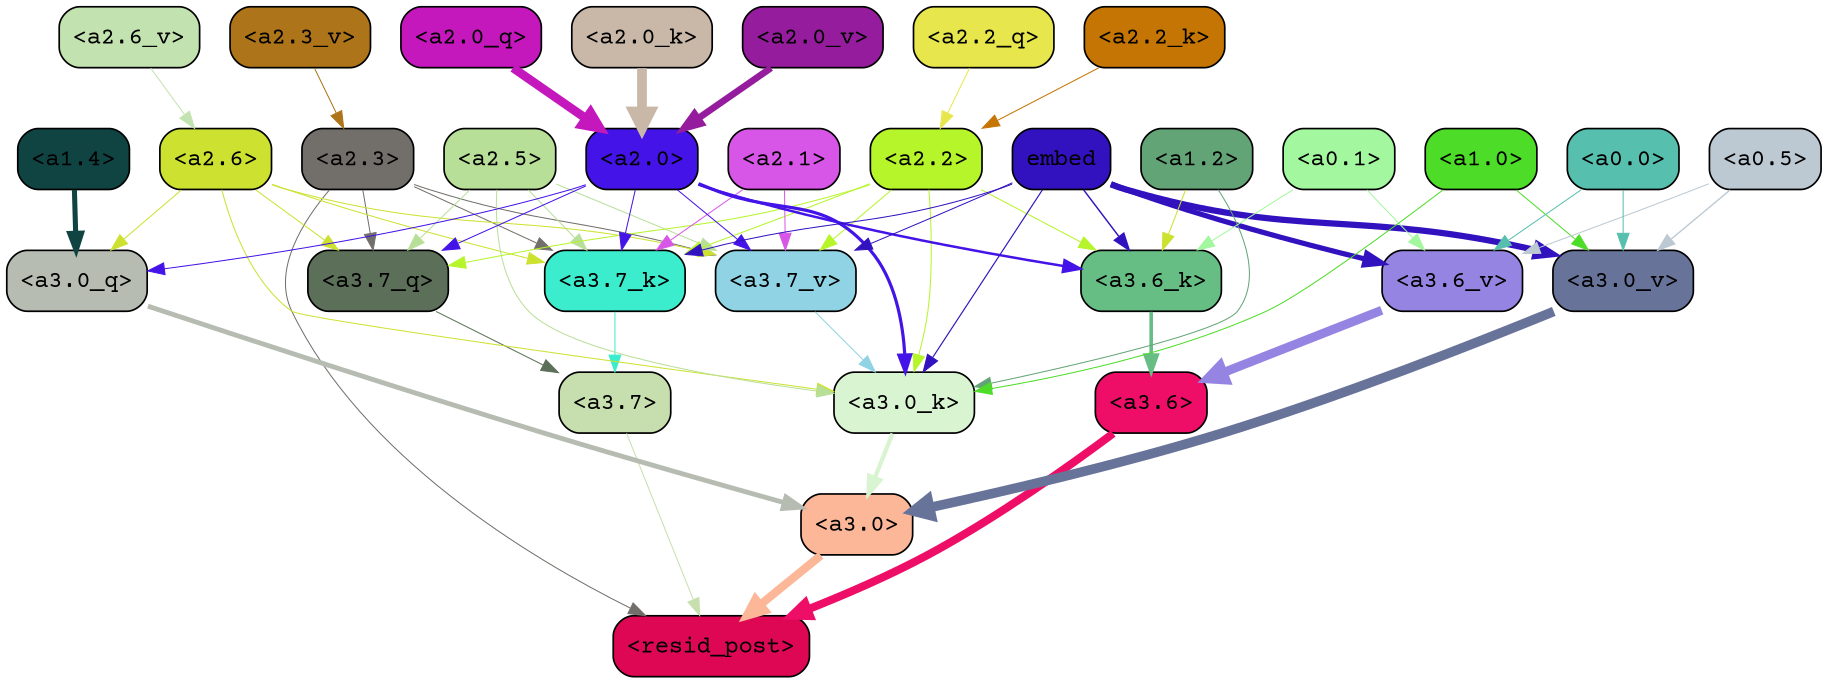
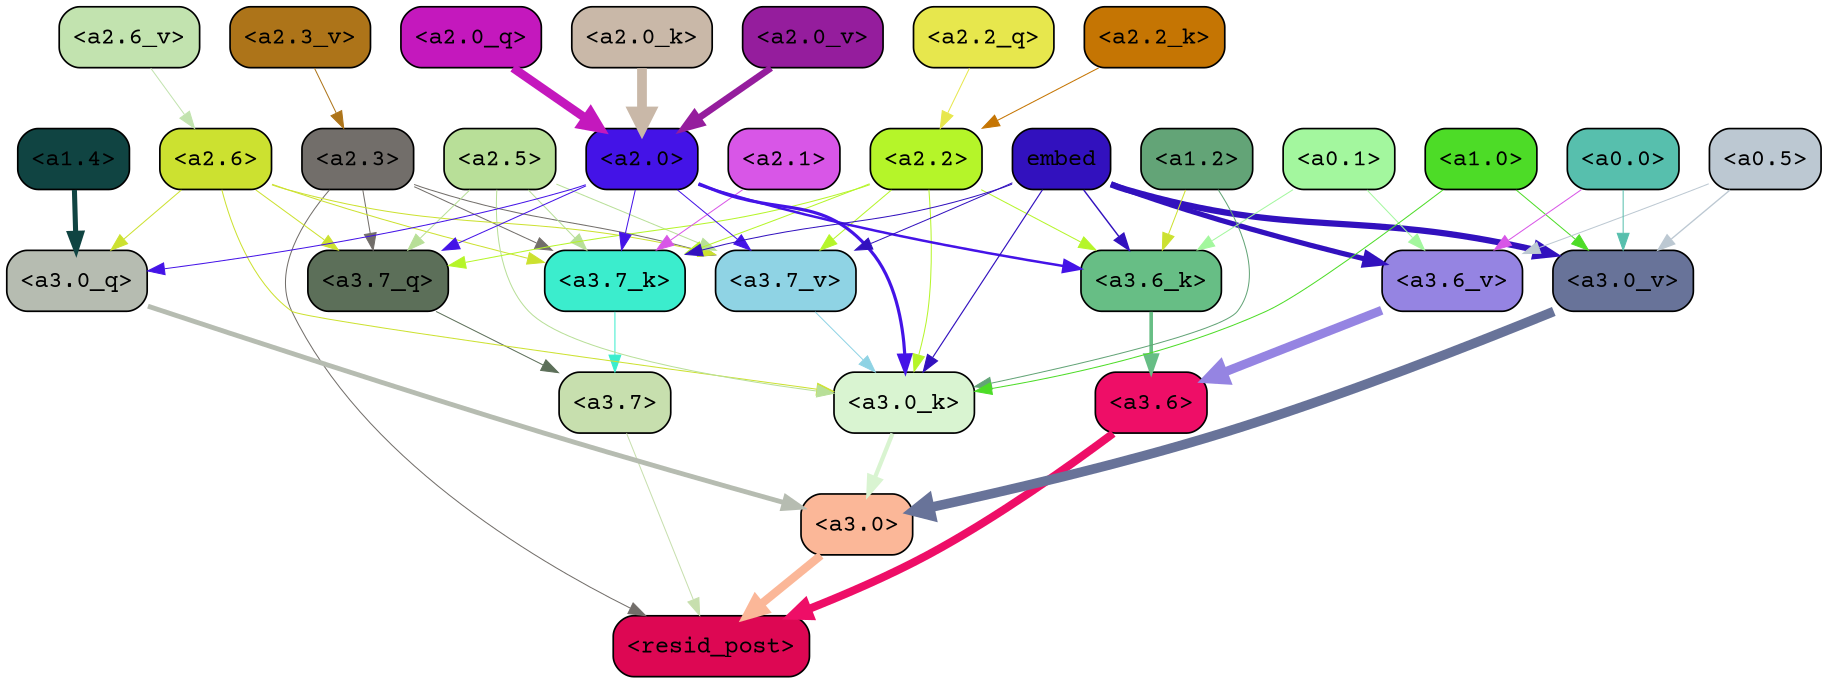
(785, 212) -> none
(1536, 221) -> (1536, 221)
